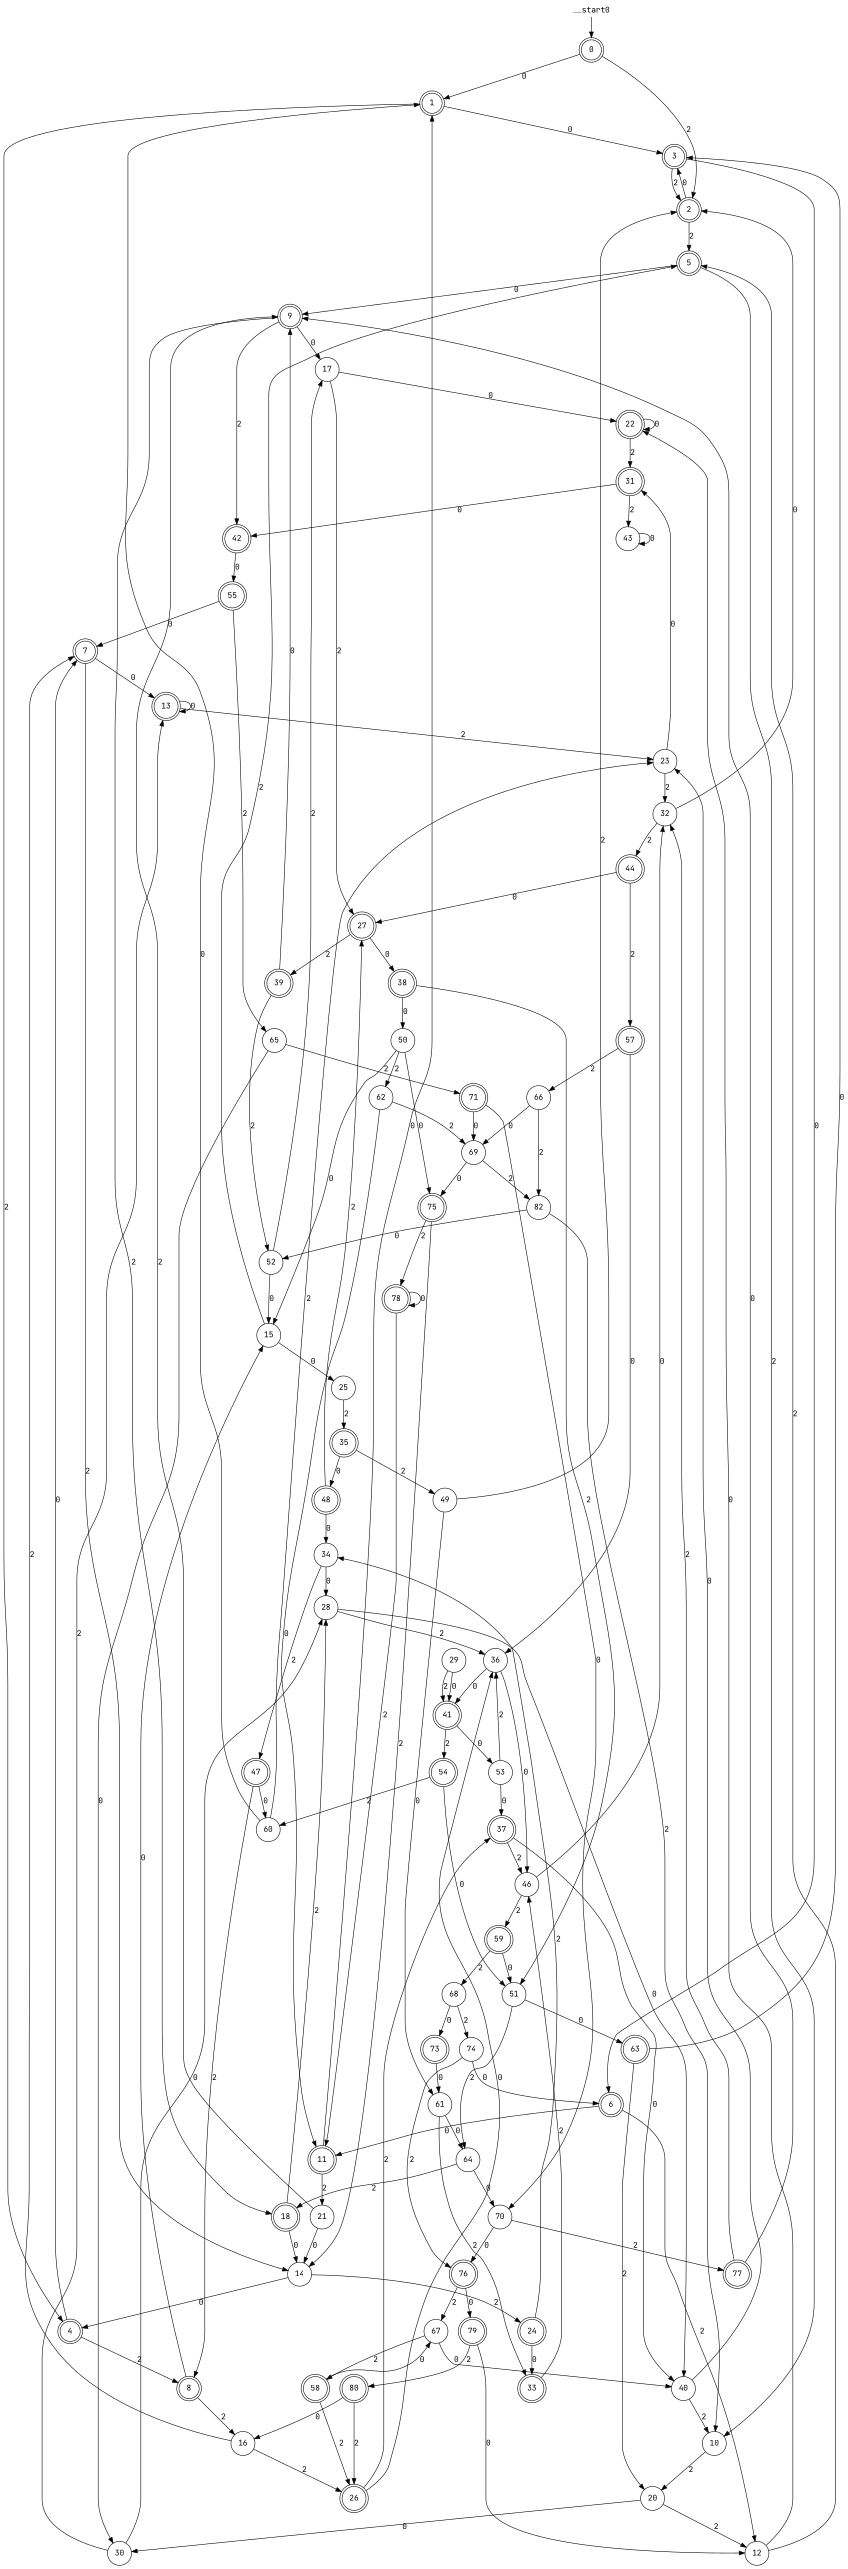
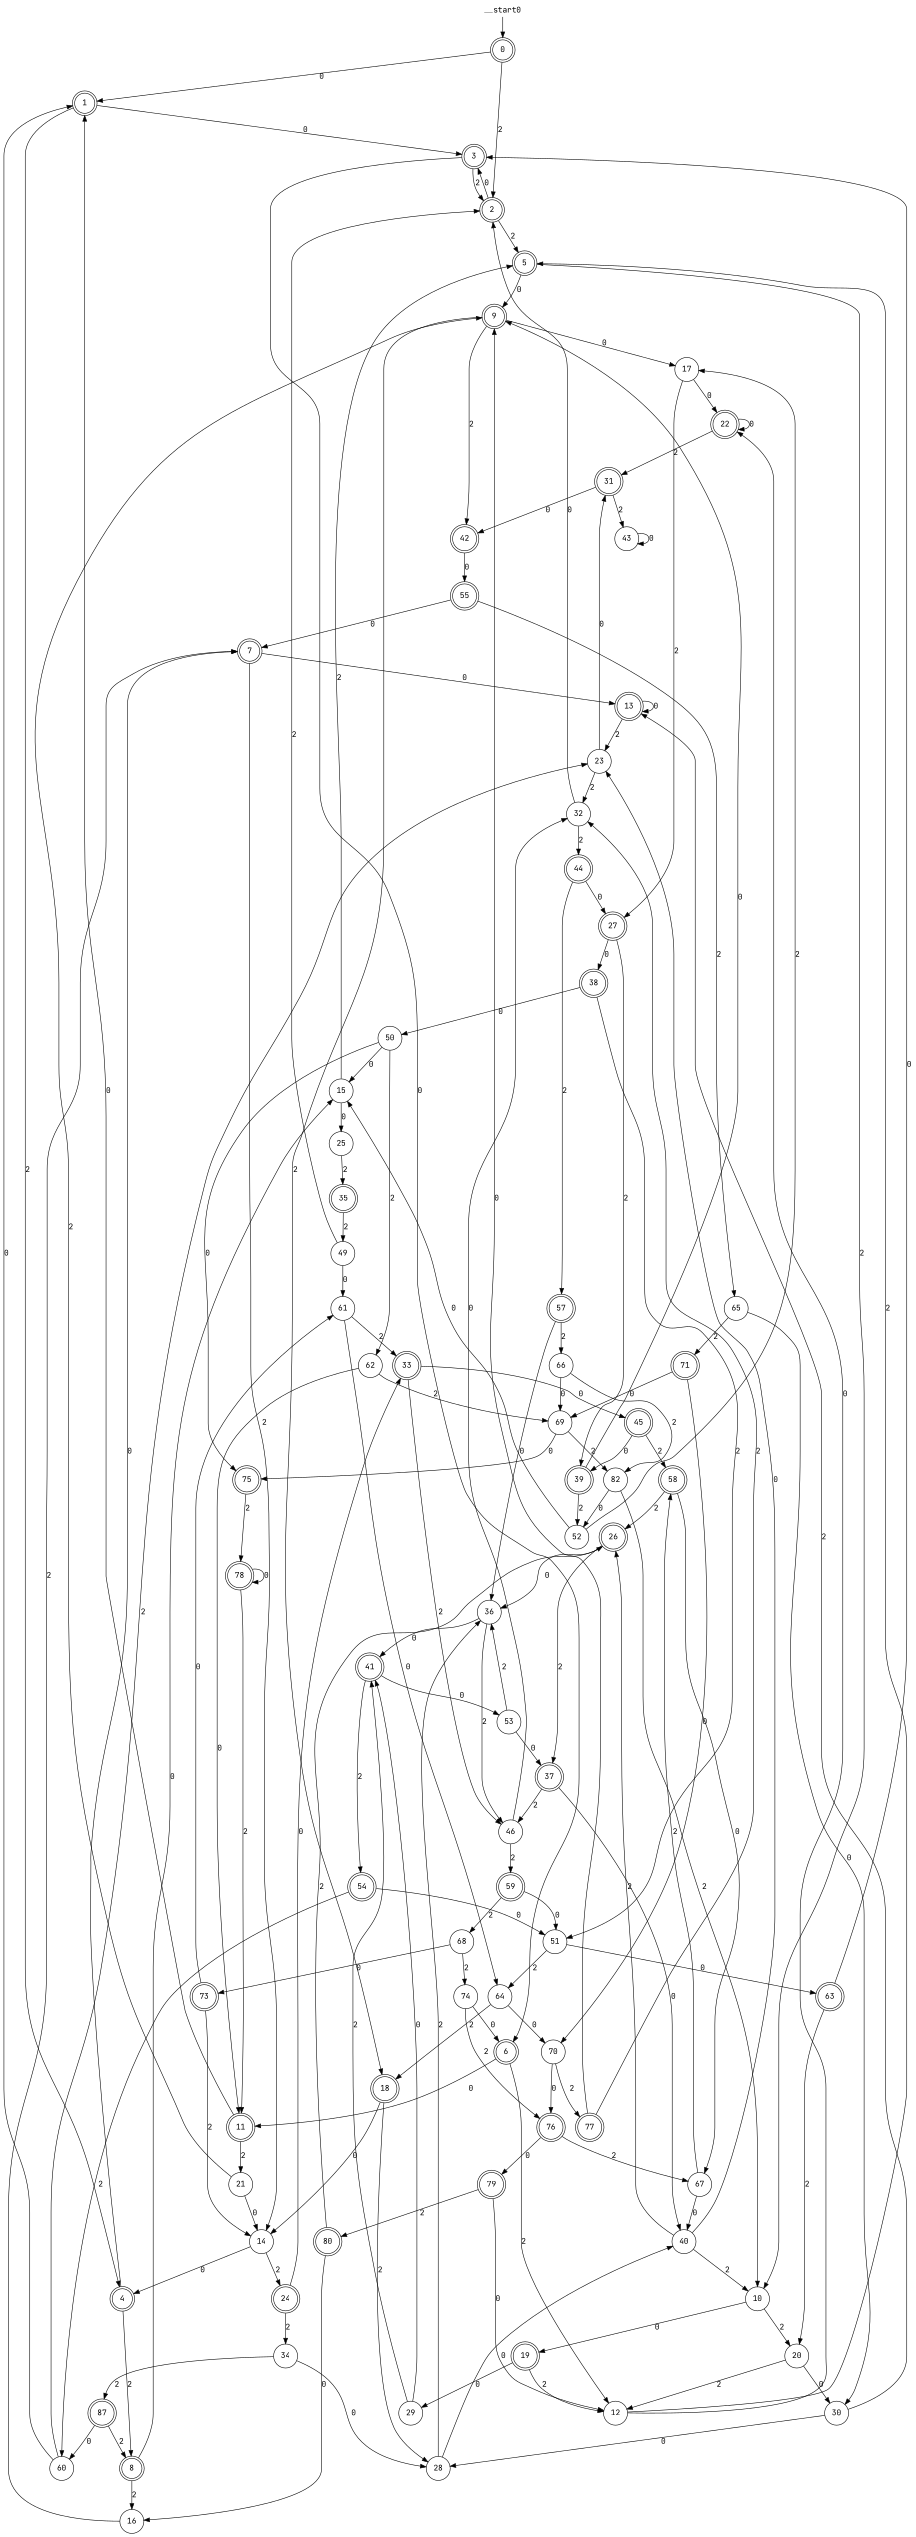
none -> (639, 1423)
(326, 1500) -> none
(398, 1749) -> (208, 2130)
(256, 1772) -> (102, 2413)
(526, 1772) -> (485, 1722)
none -> (525, 2356)
(295, 2469) -> (629, 1921)
